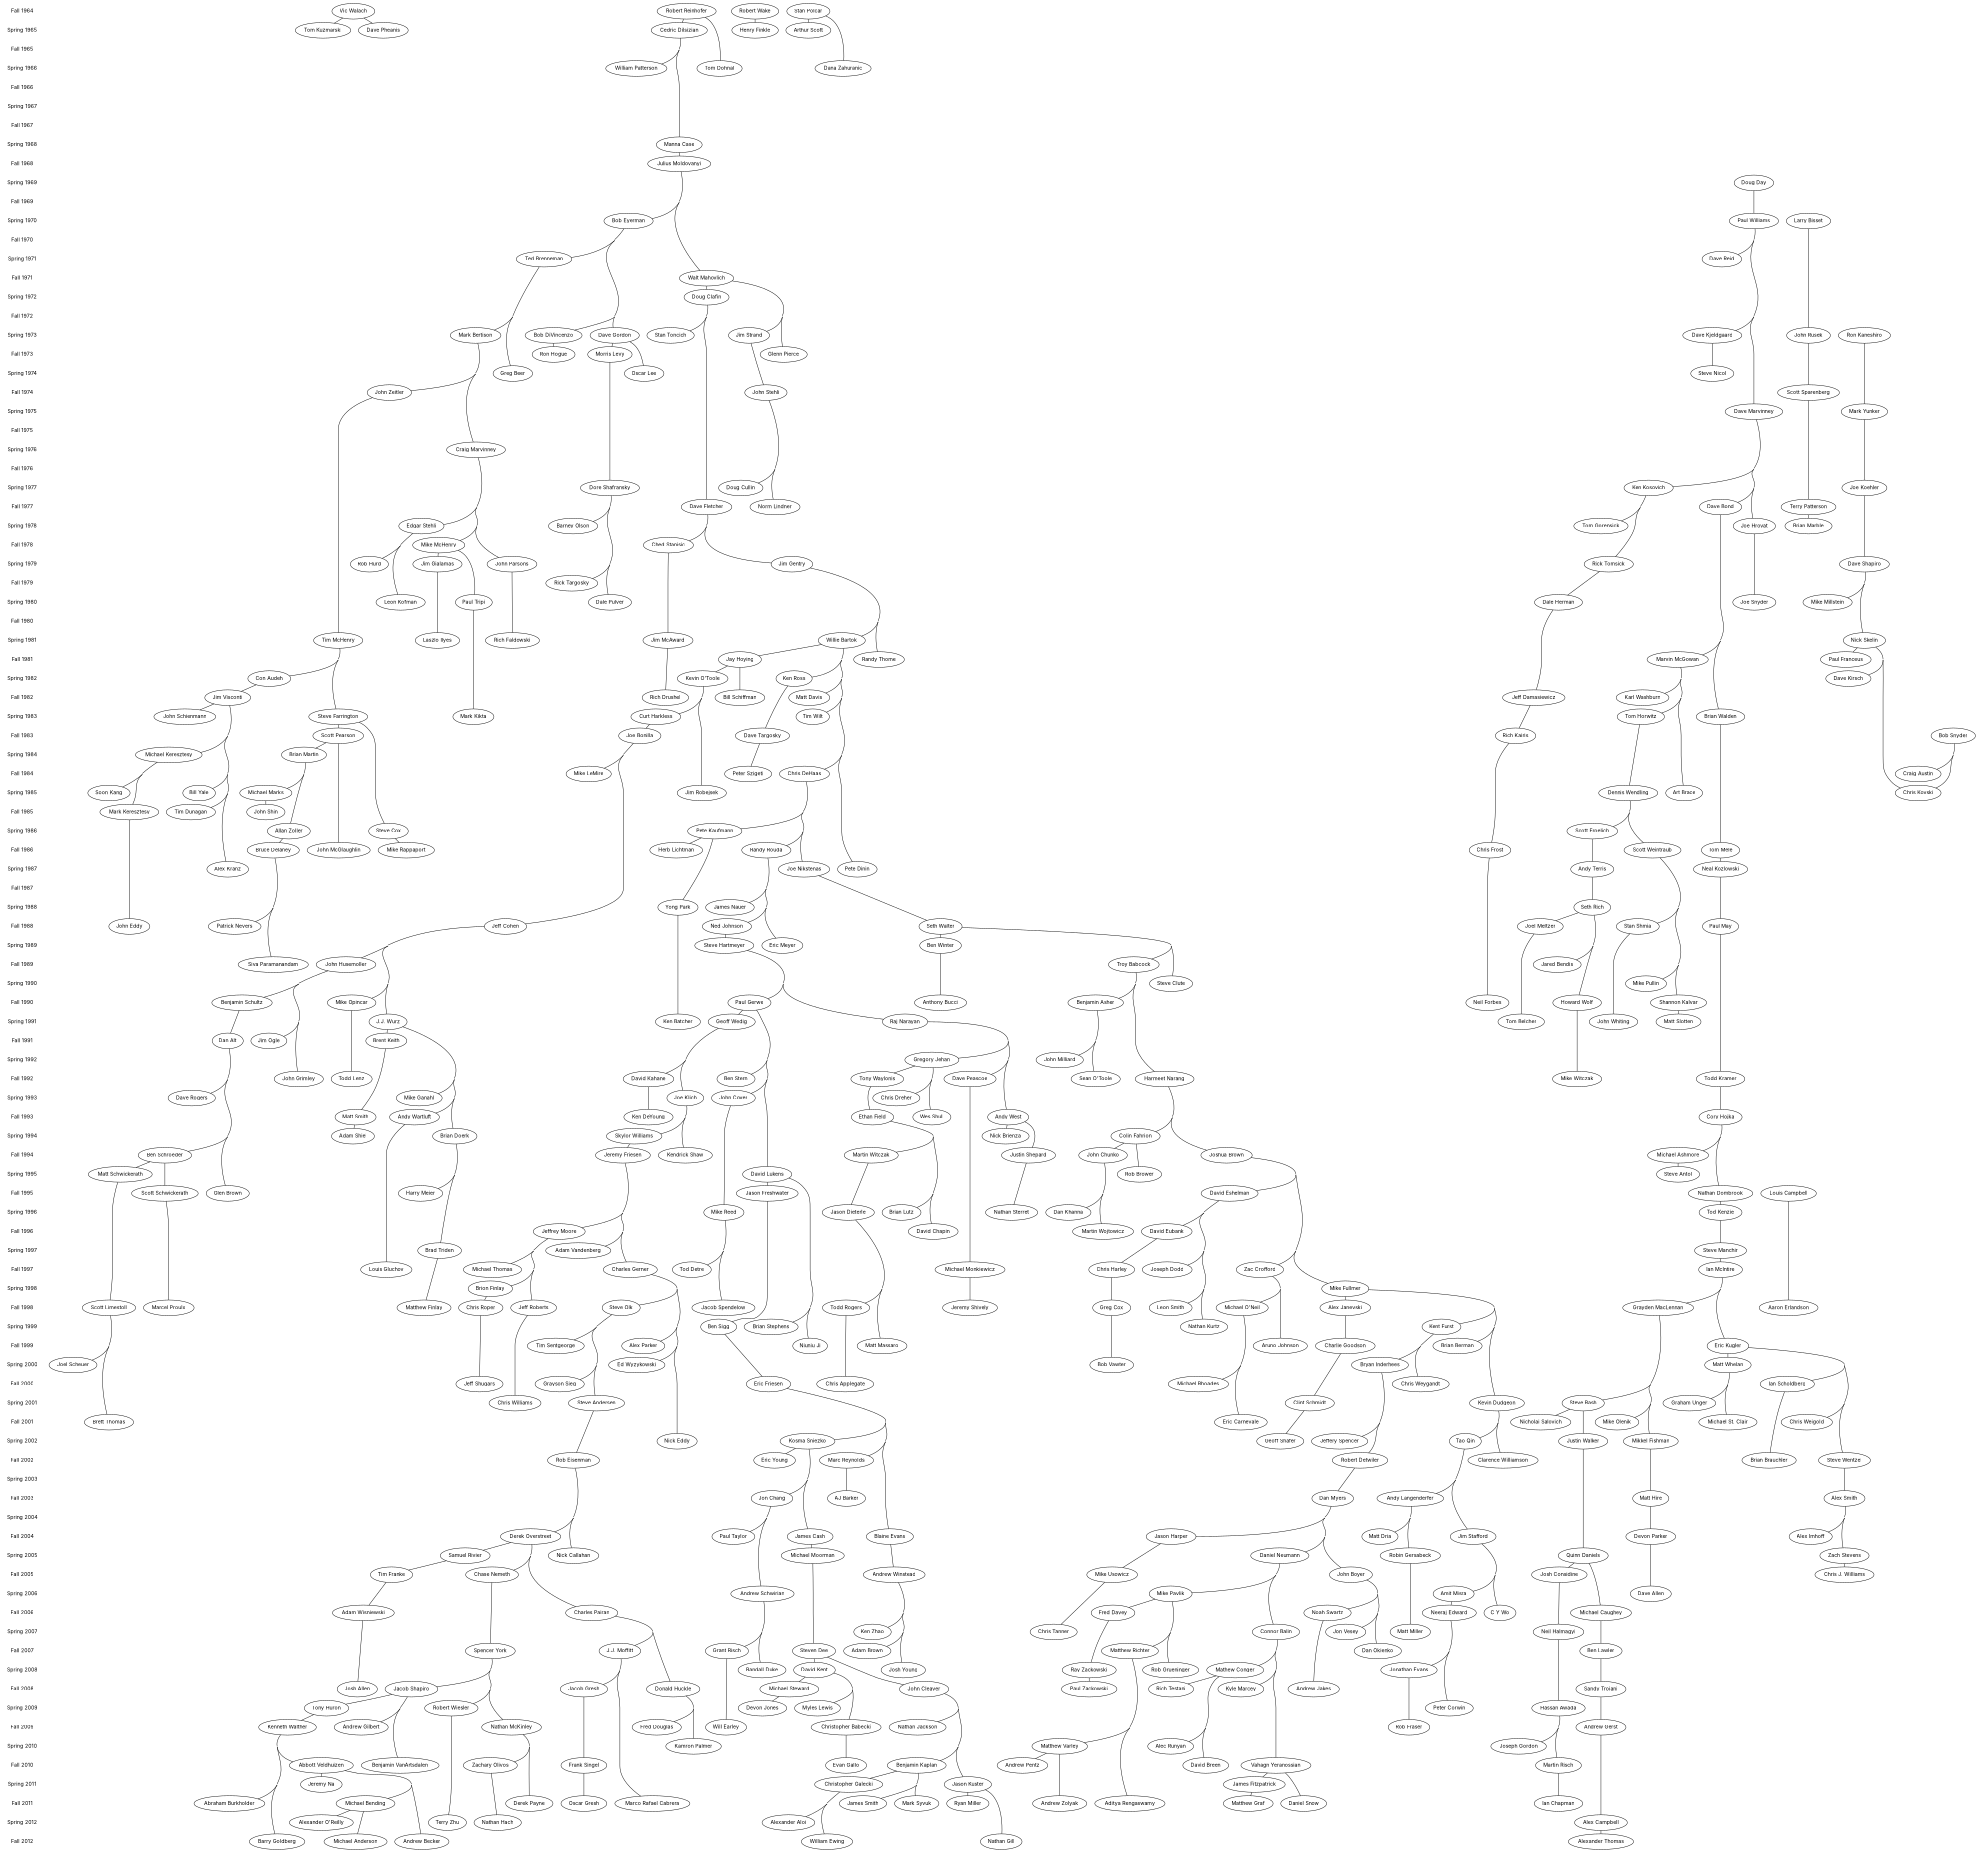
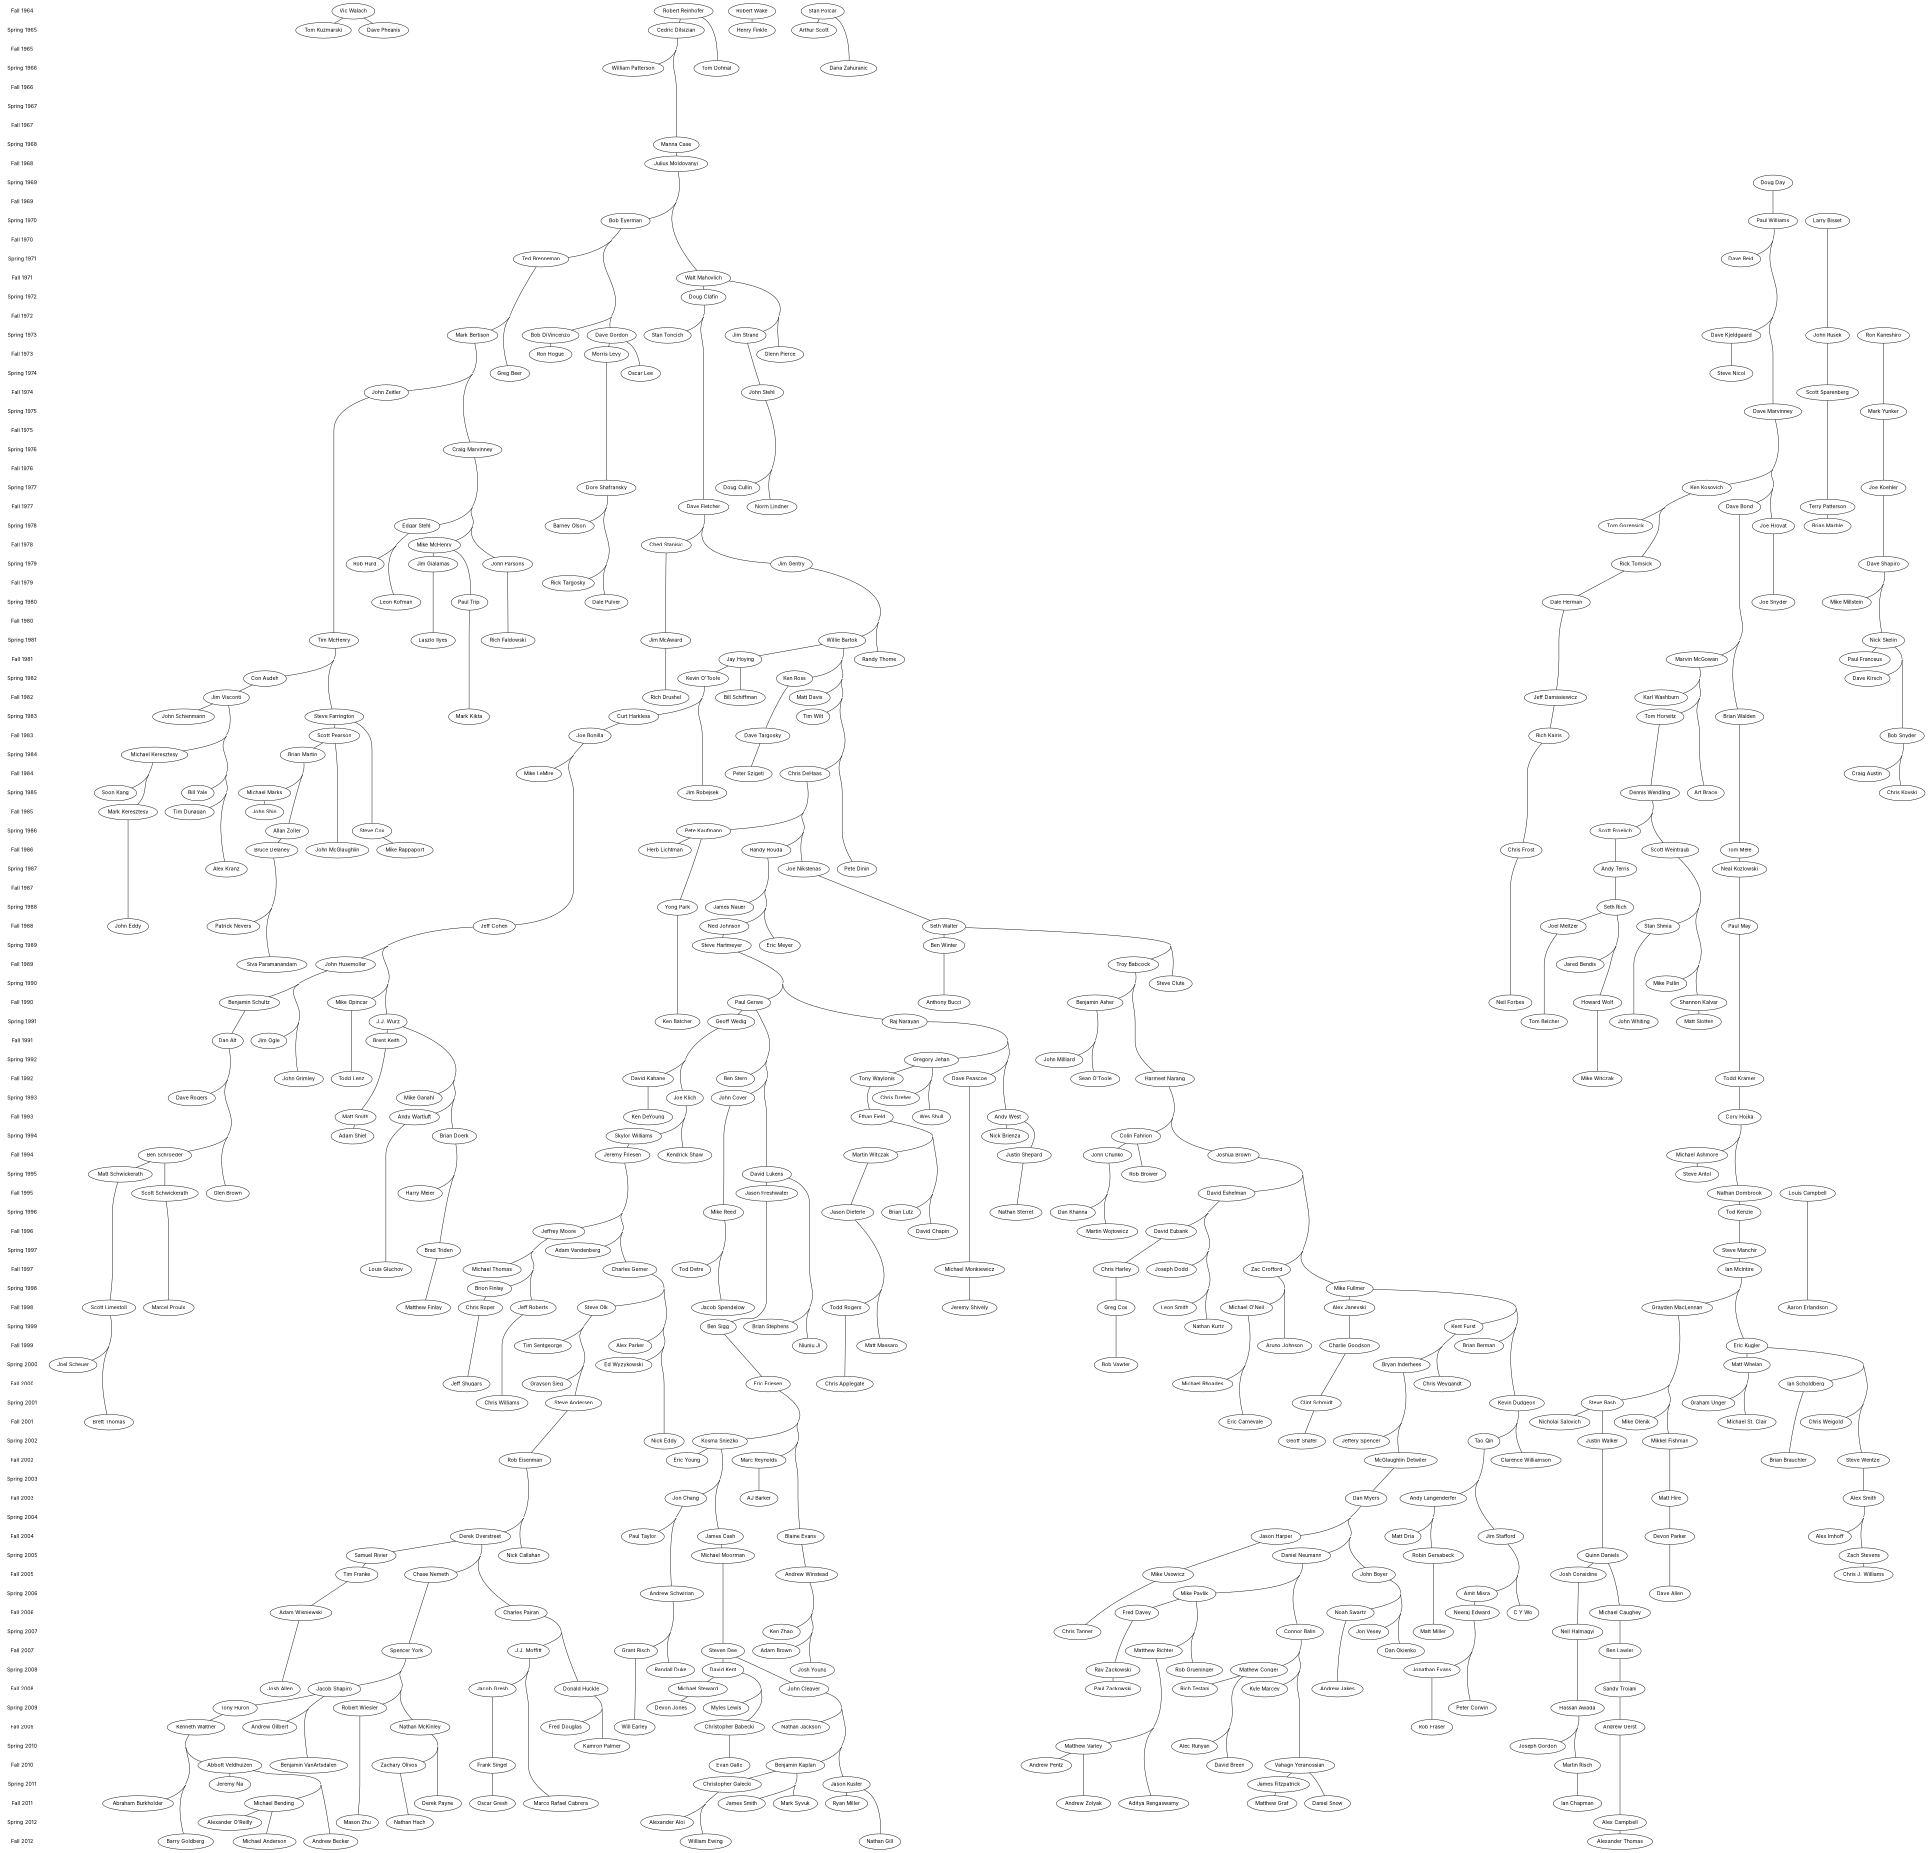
(1883, 728) -> (1902, 694)
(1360, 1460) -> (1401, 1460)
(447, 1823) -> (357, 1823)
